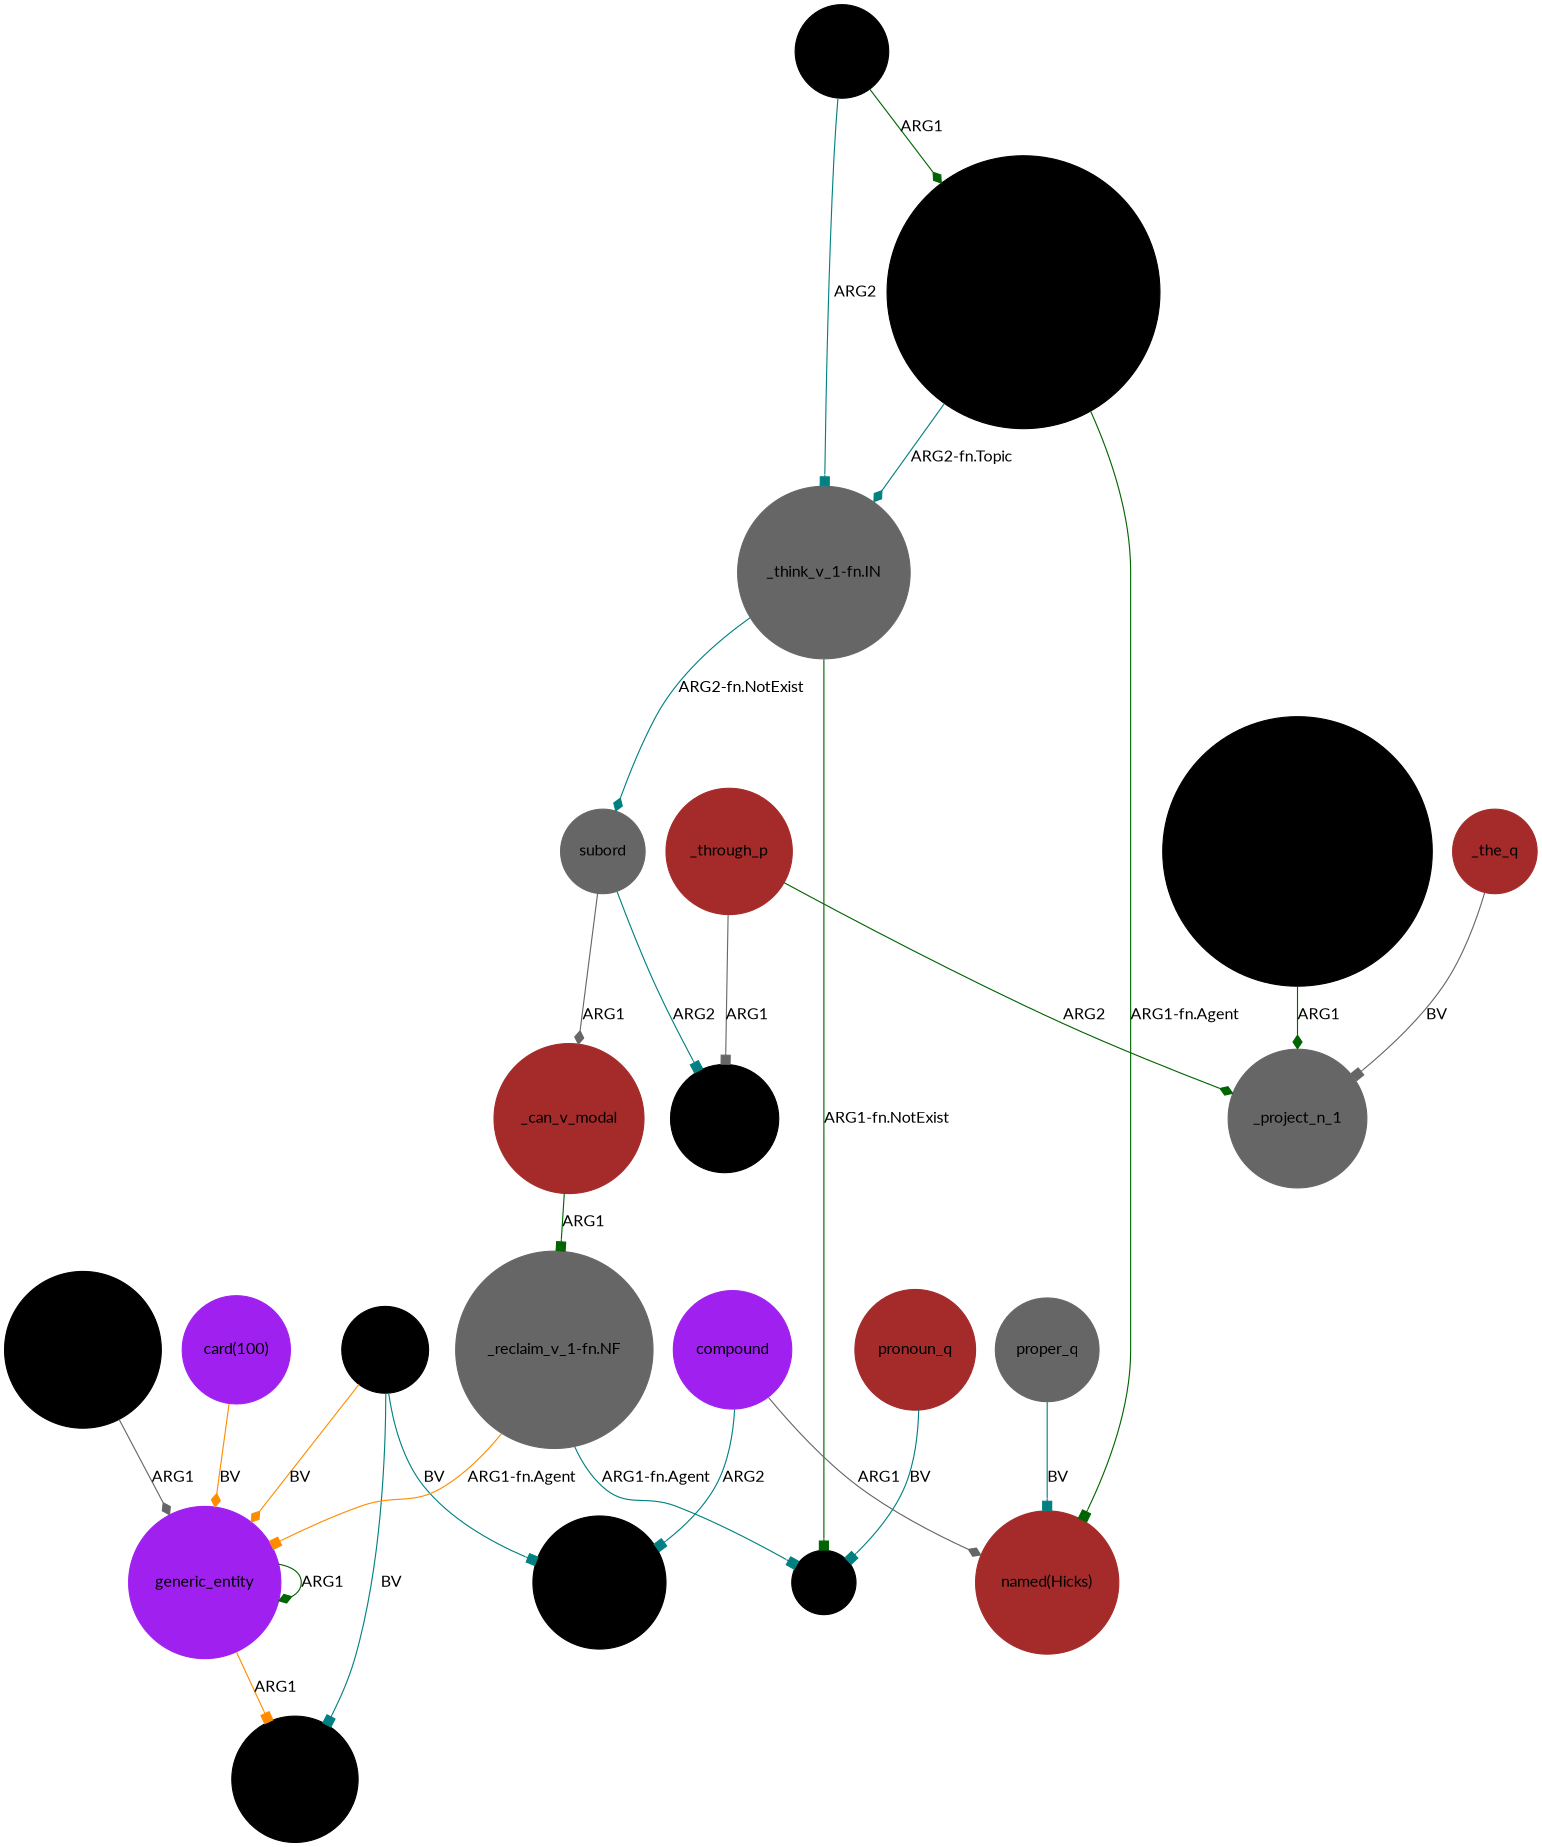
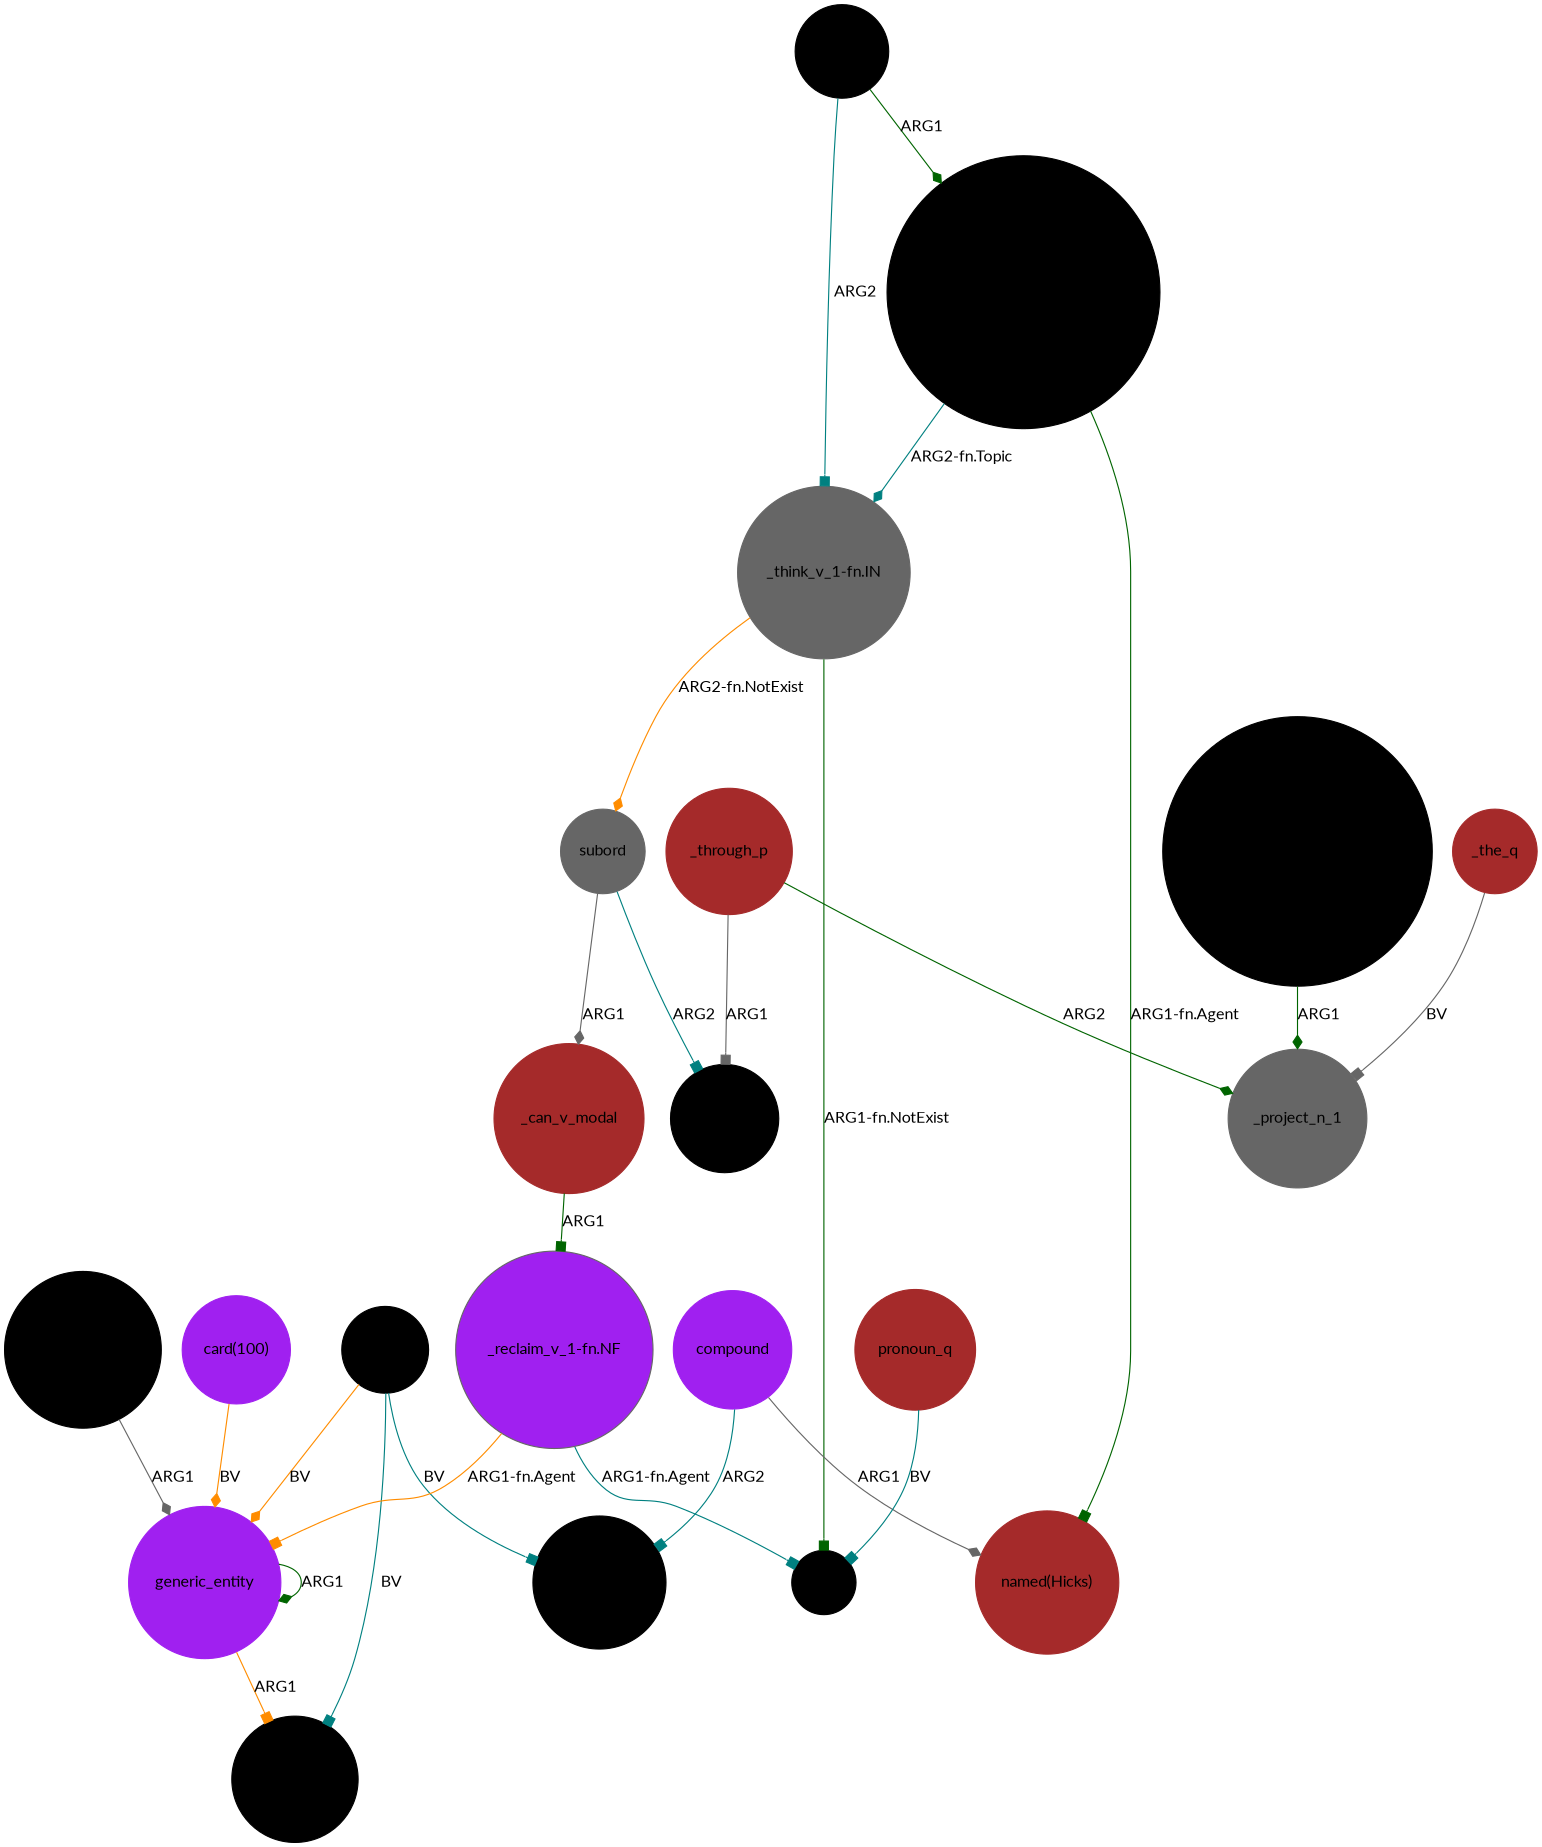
(669, 696) -> (669, 696)
(554, 1350) -> (554, 1350)
(1047, 1350) -> none
